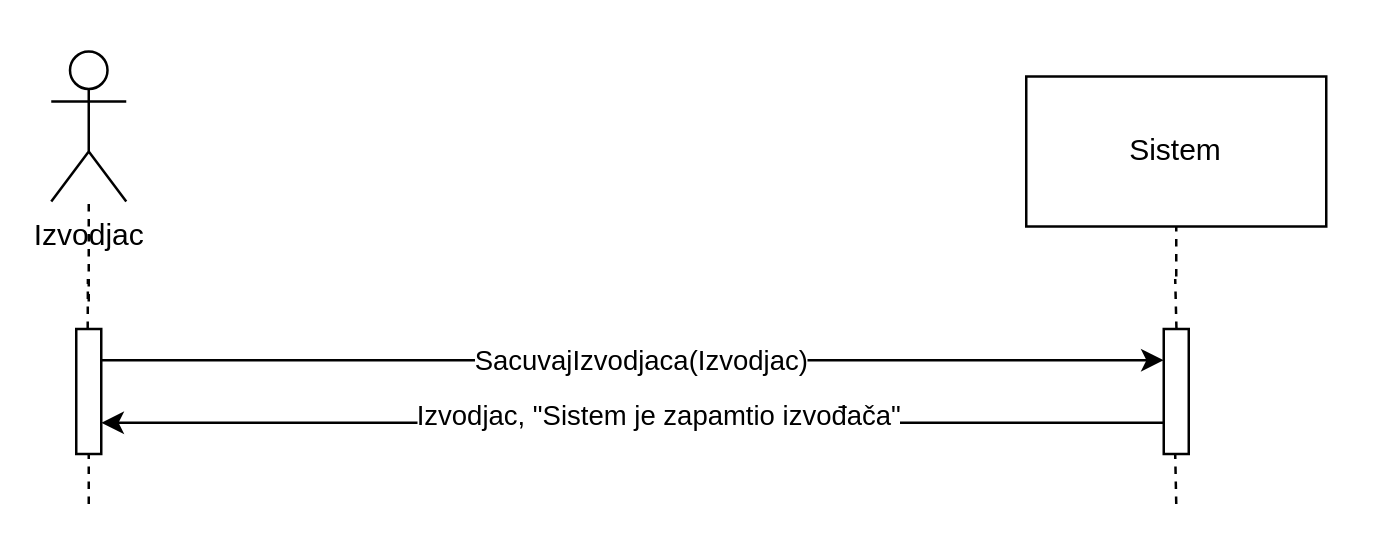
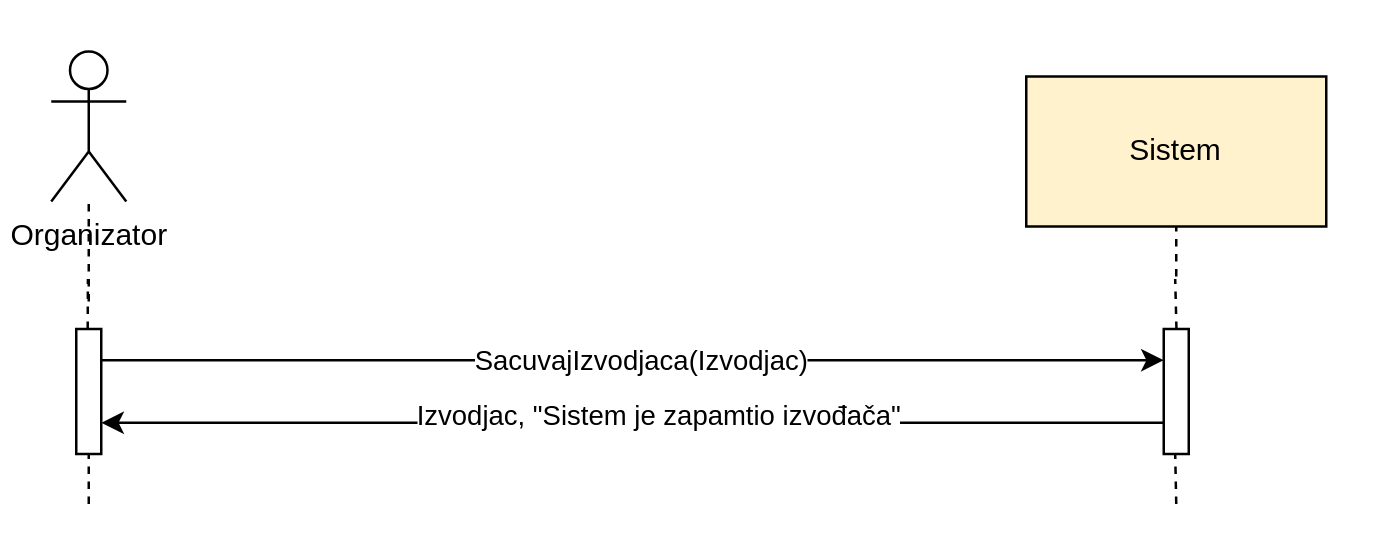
(1176, 151) -> (1176, 151)
(90, 237) -> (90, 237)
